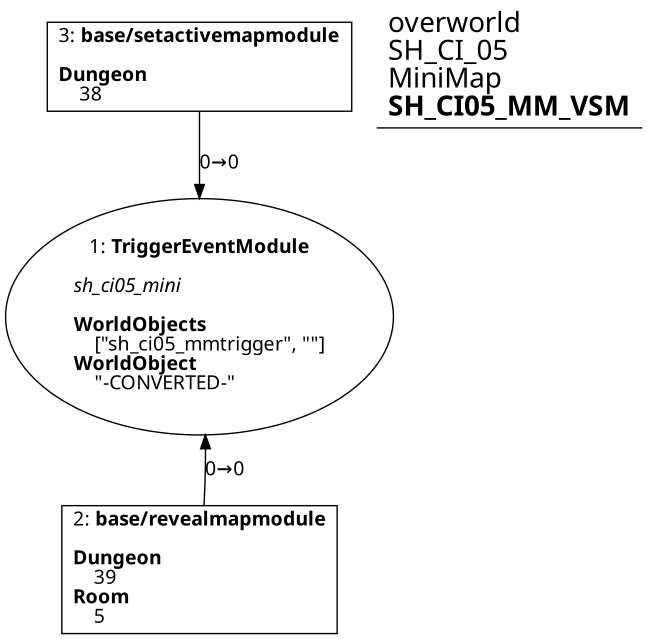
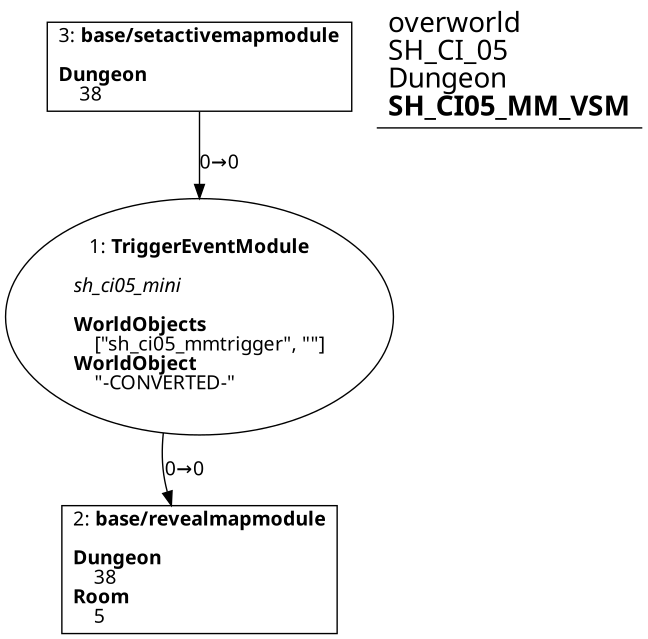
(445, 79) -> (448, 79)
(205, 477) -> (163, 463)
(95, 578) -> (95, 578)
